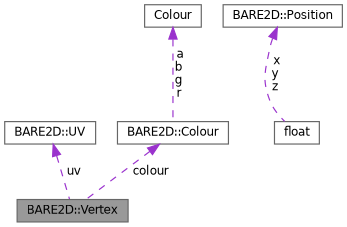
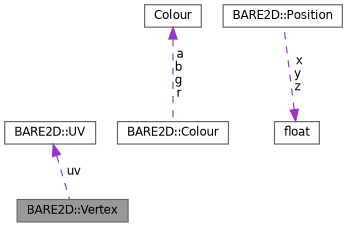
(265, 82) -> (289, 68)
(118, 175) -> none
